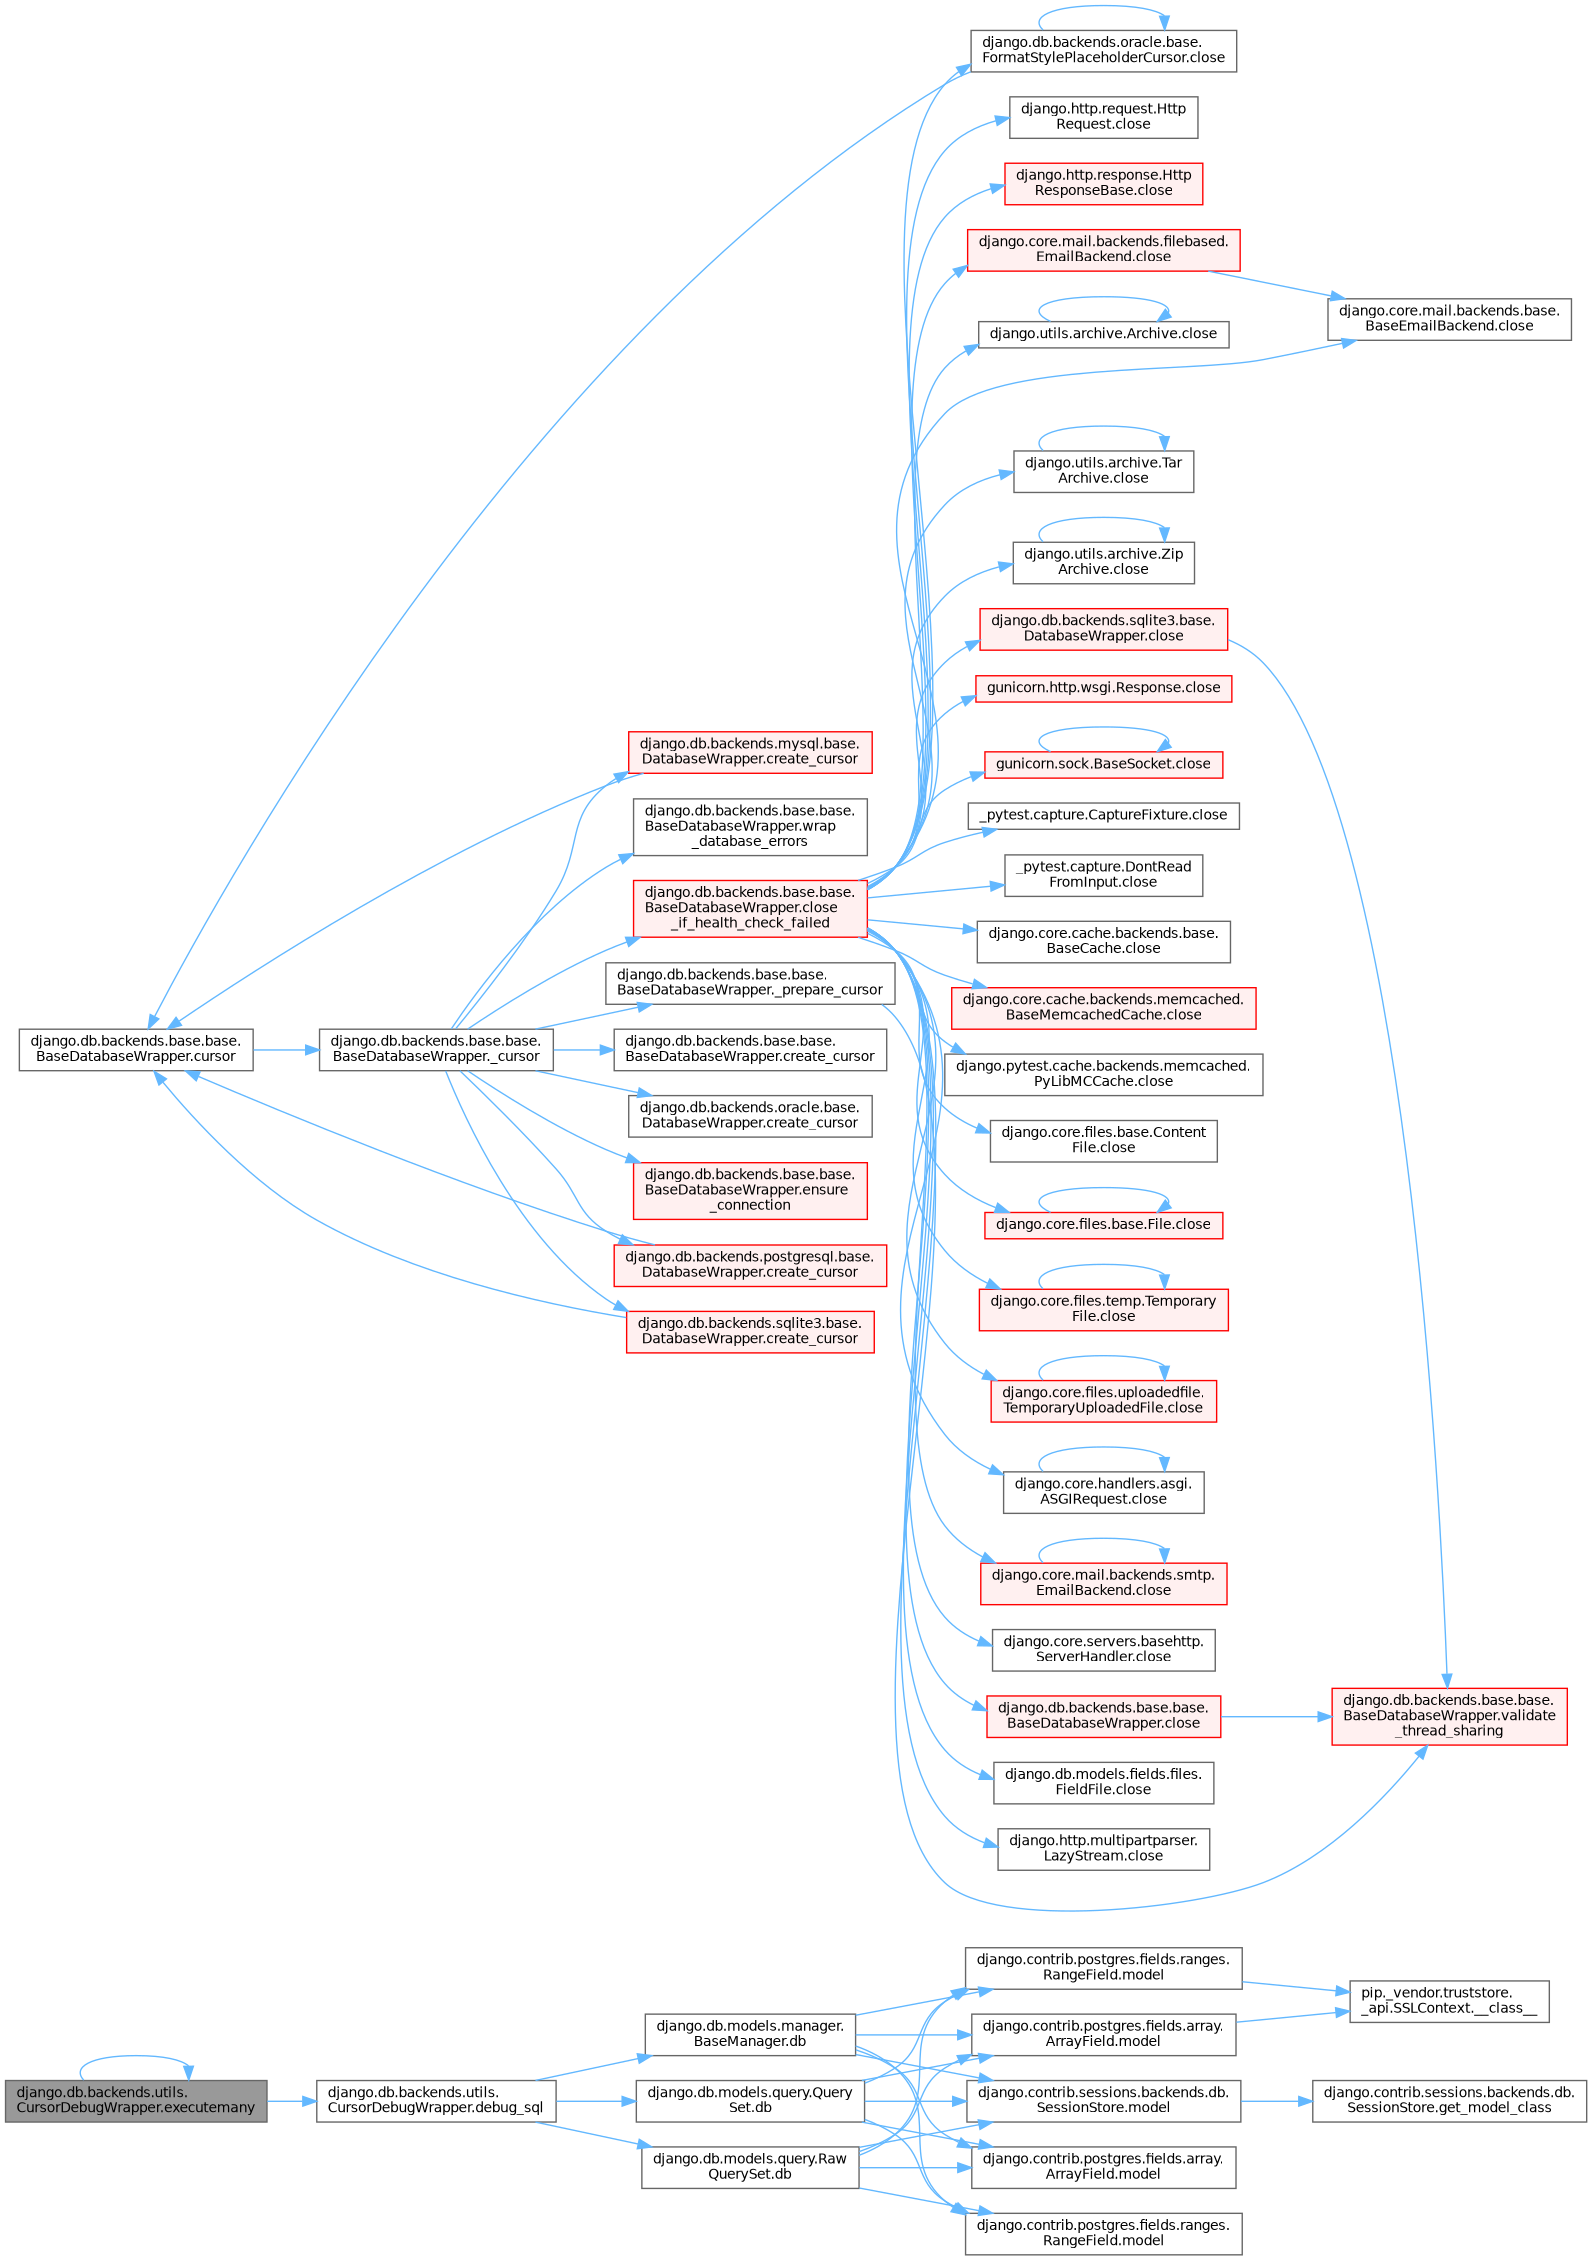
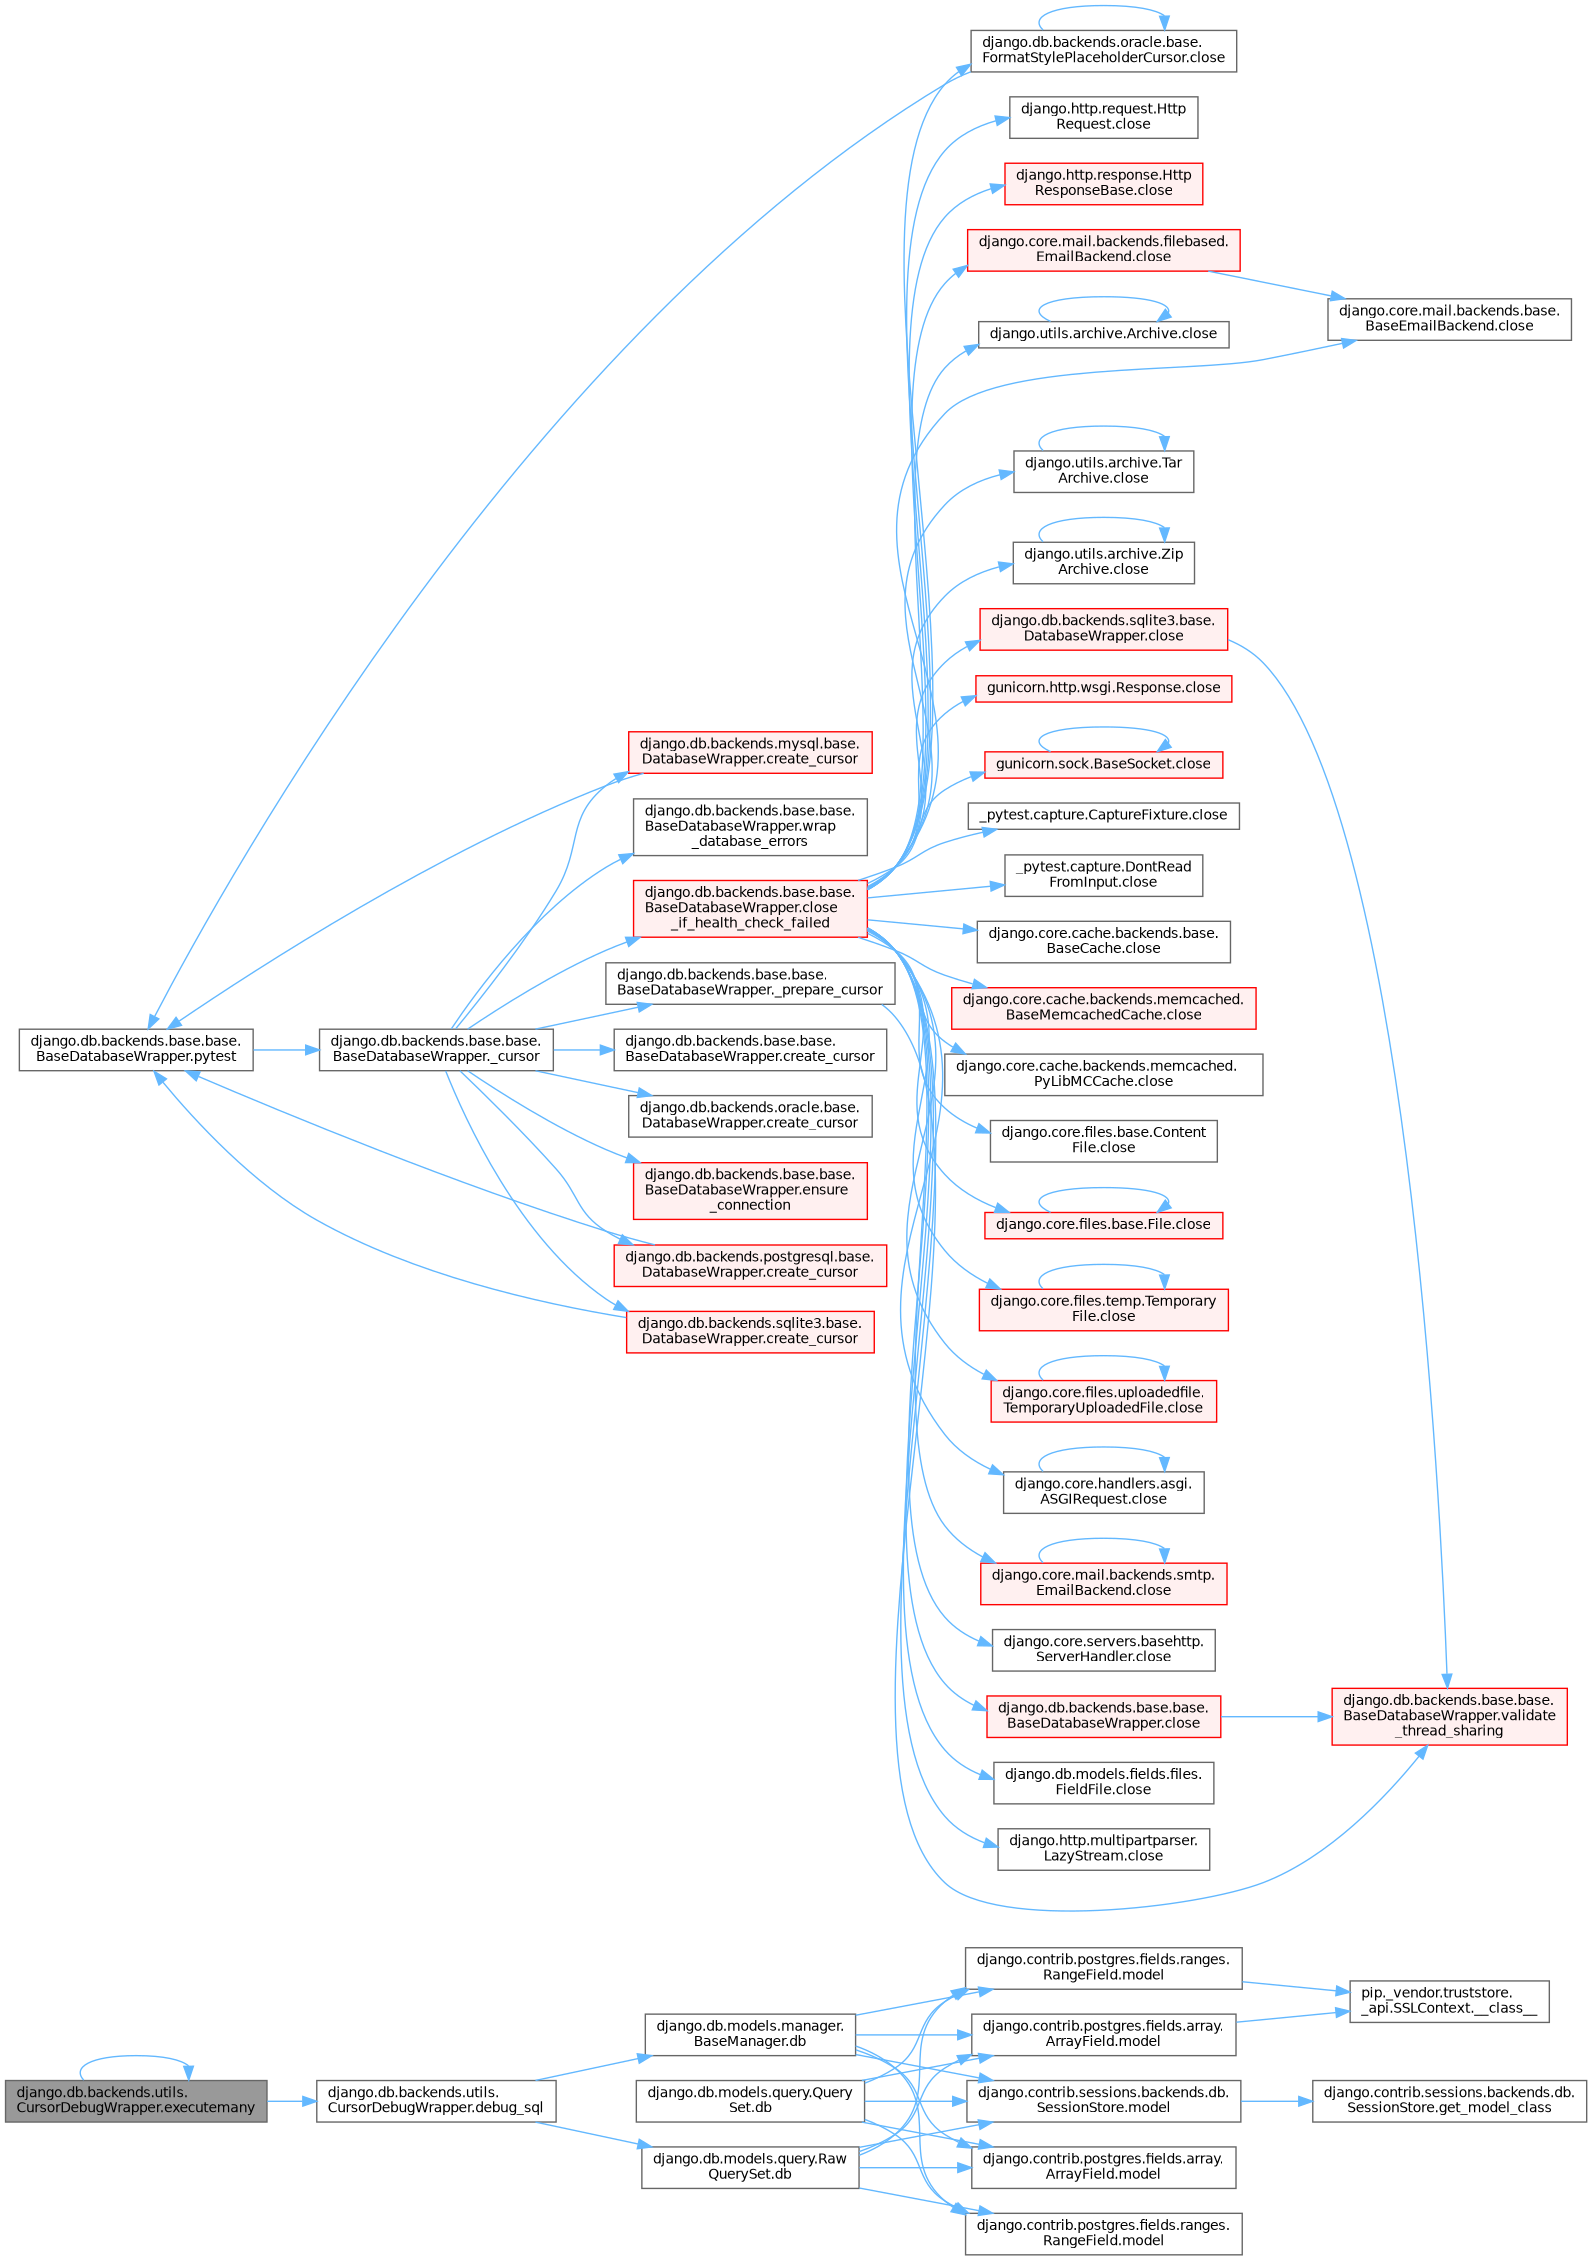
(136, 1050) -> (136, 1050)
(1104, 1075) -> (1104, 1075)
(589, 2101) -> none
